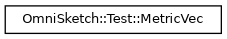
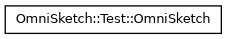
(113, 20) -> (113, 20)
